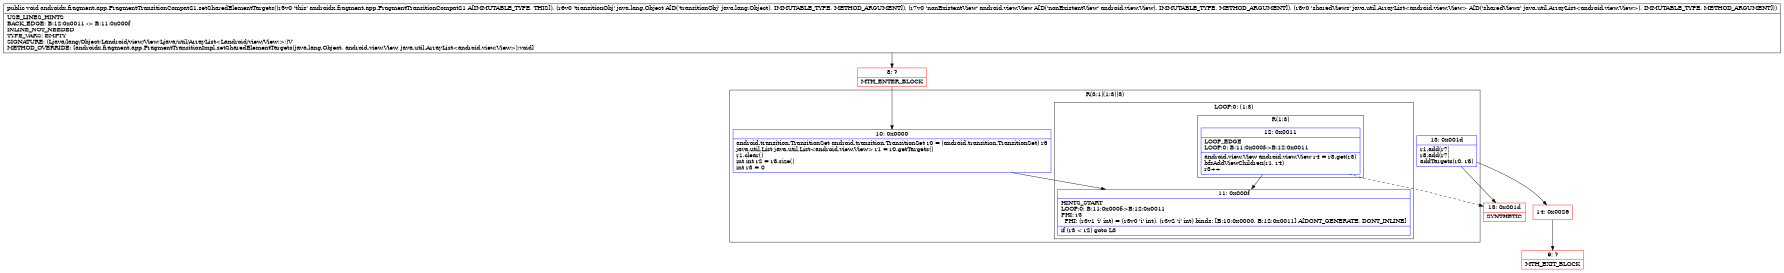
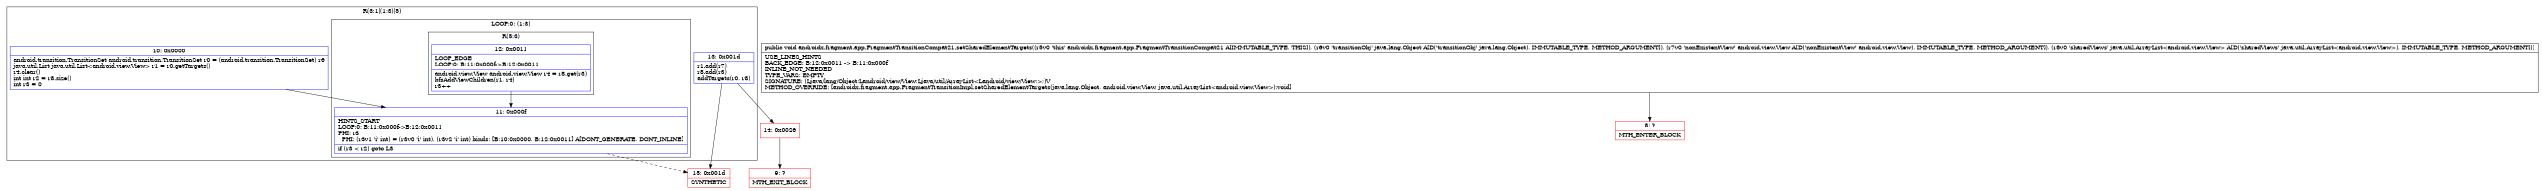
(892, 106) -> none
(1281, 120) -> (511, 37)
(750, 156) -> (27, 72)
(1435, 156) -> (712, 72)
(1418, 190) -> (647, 163)
